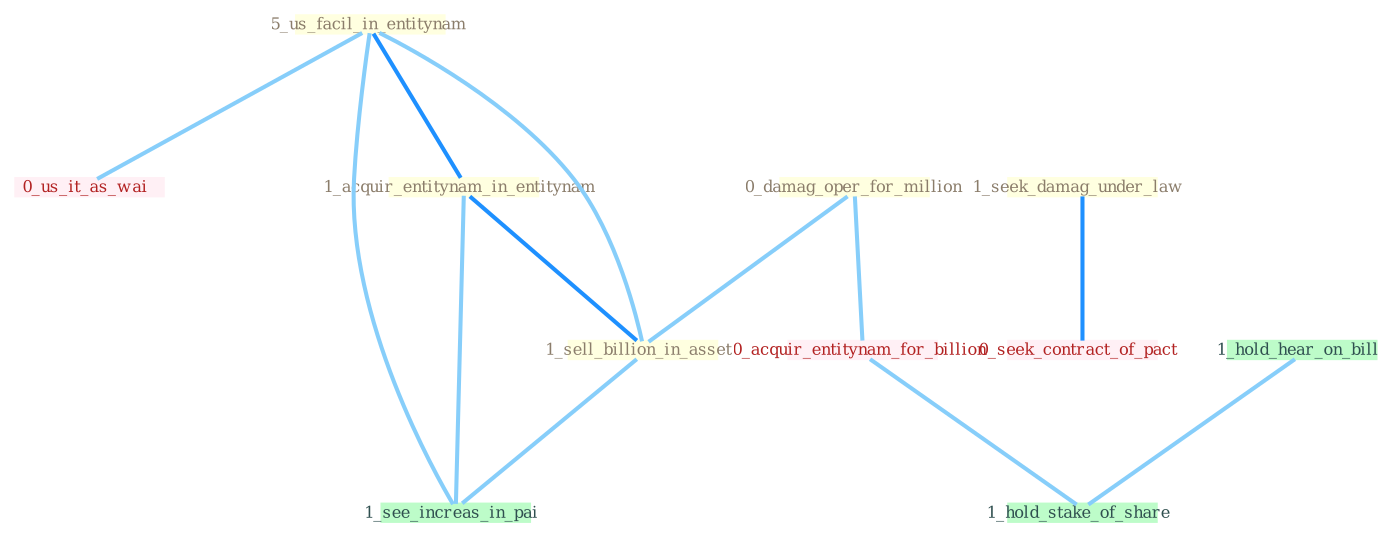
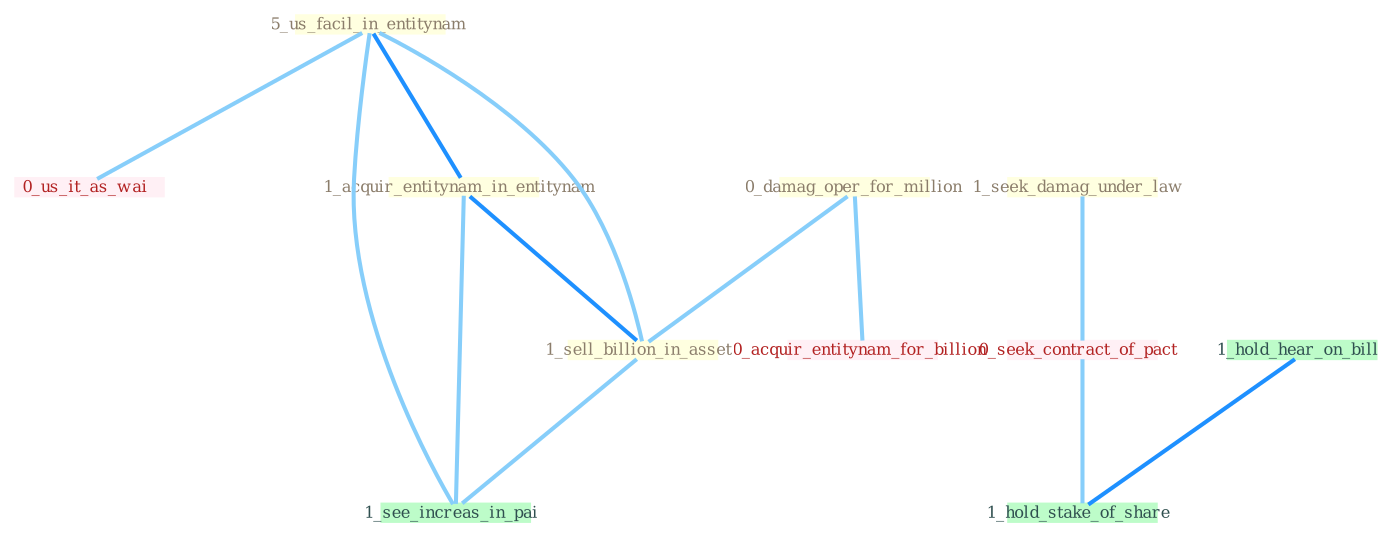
(1082, 268) -> (1082, 268)
(973, 432) -> (1082, 431)
(1192, 432) -> (1192, 432)
